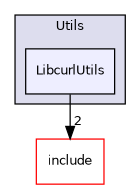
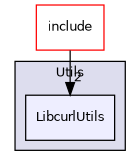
(70, 112) -> (70, 69)
